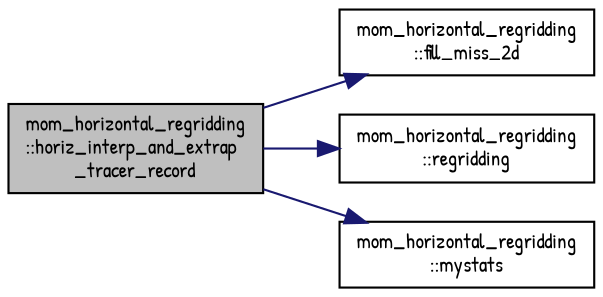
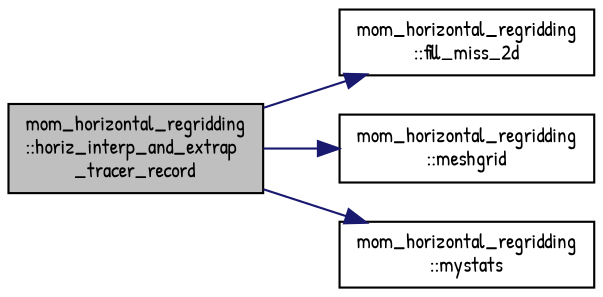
(467, 149) -> (467, 149)
